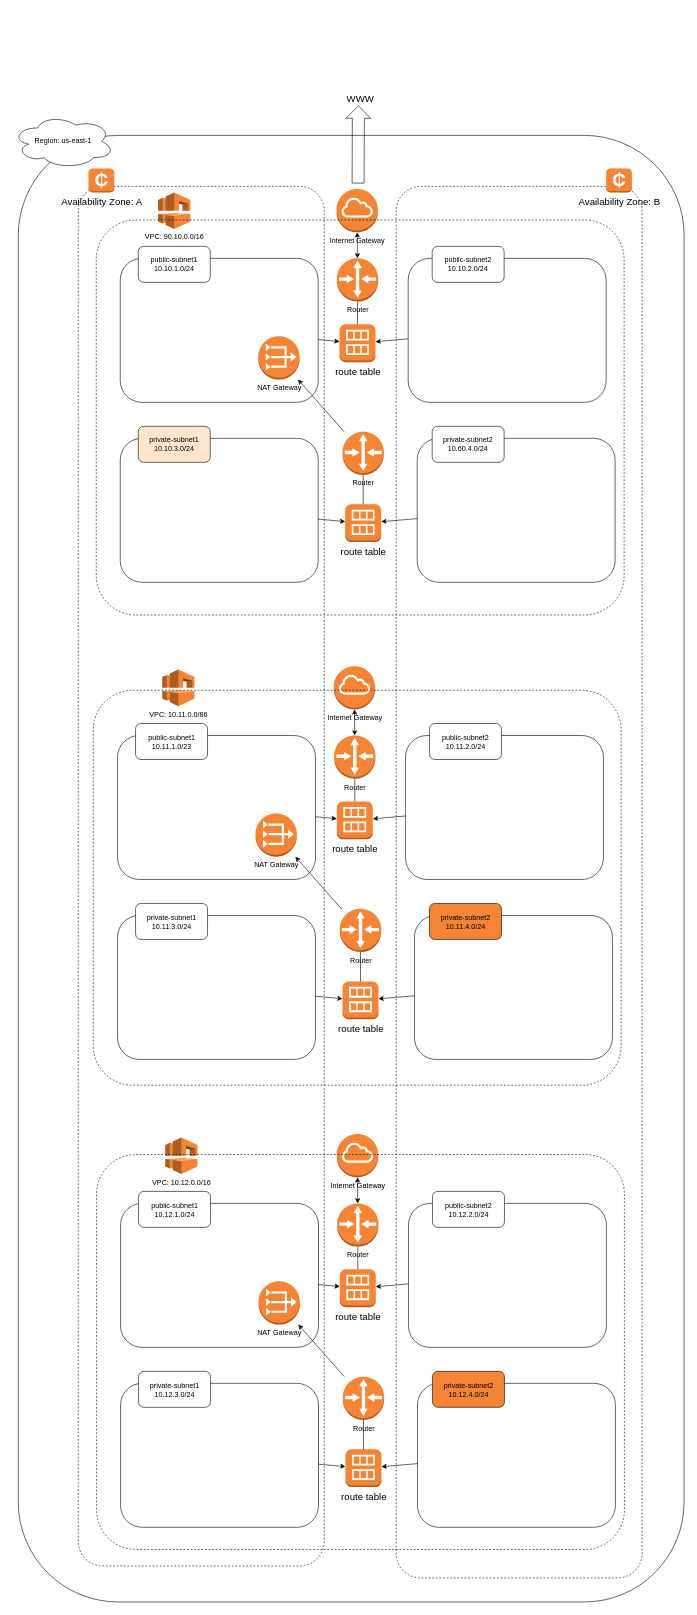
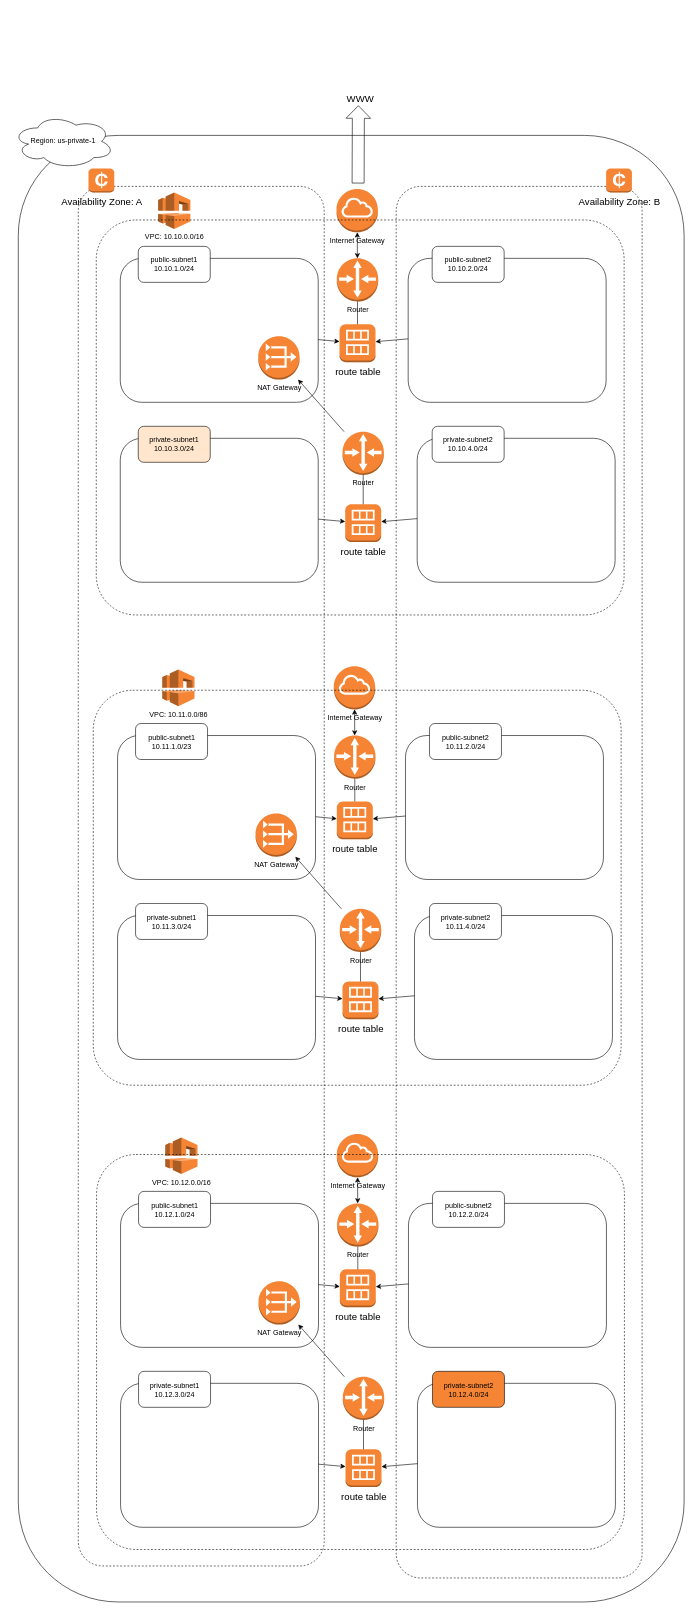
(63, 141) -> (63, 141)
(175, 237) -> (175, 237)
(468, 444) -> (468, 444)
(466, 922) -> (466, 922)
